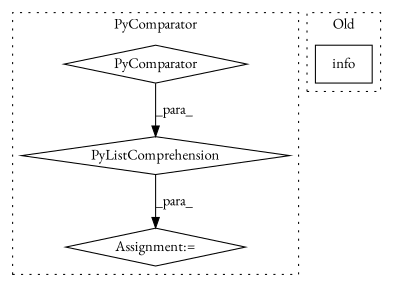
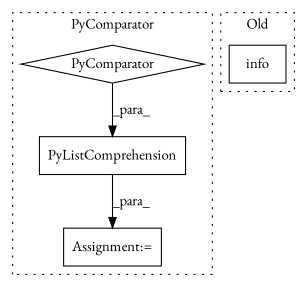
(156, 156) -> (112, 156)
(156, 247) -> (112, 247)
